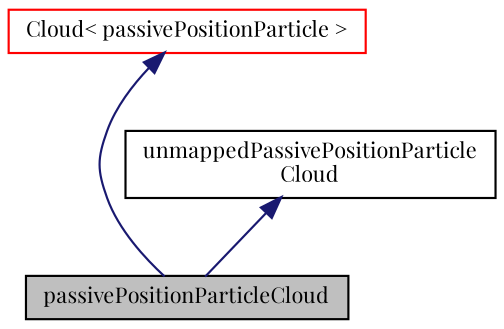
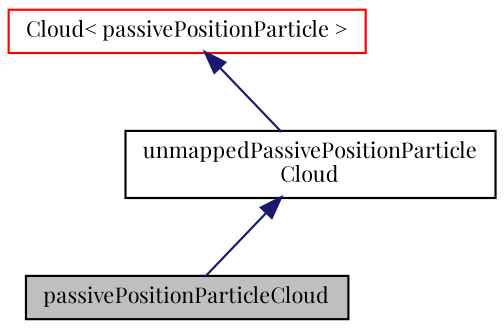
(101, 175) -> (251, 100)
